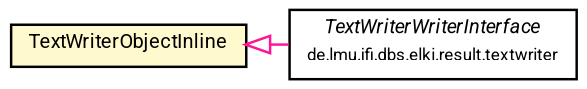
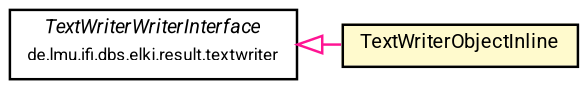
(280, 45) -> (332, 45)
